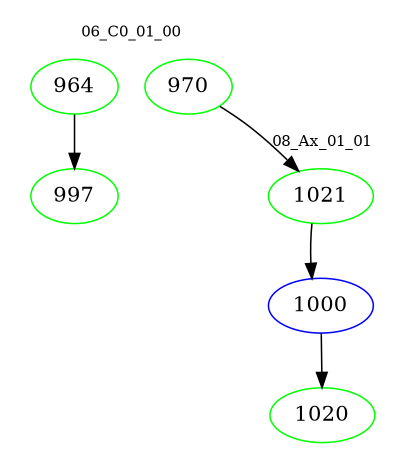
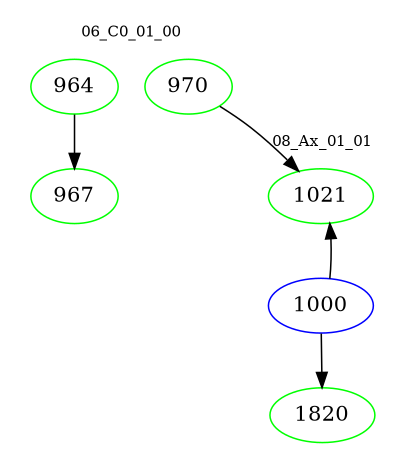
(75, 196) -> (75, 196)
(311, 243) -> (331, 259)
(322, 415) -> (322, 415)
